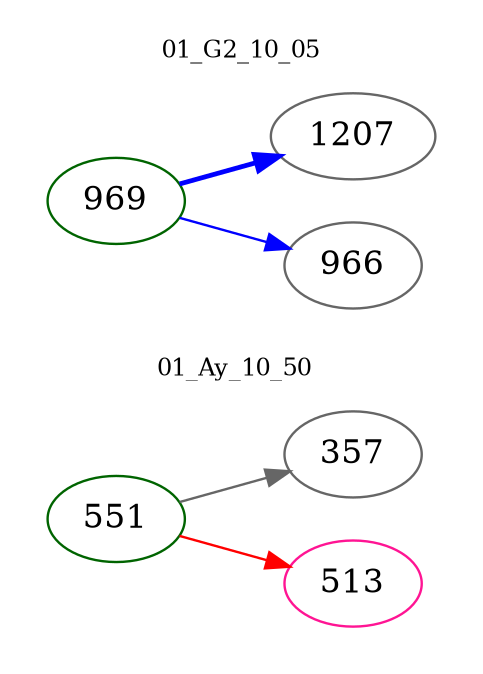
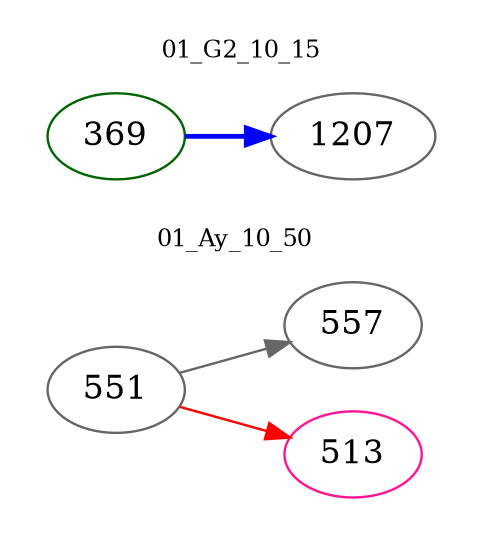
(242, 51) -> (242, 51)
(116, 201) -> (116, 136)
(353, 265) -> none
(353, 454) -> (353, 325)
(116, 519) -> (116, 390)
